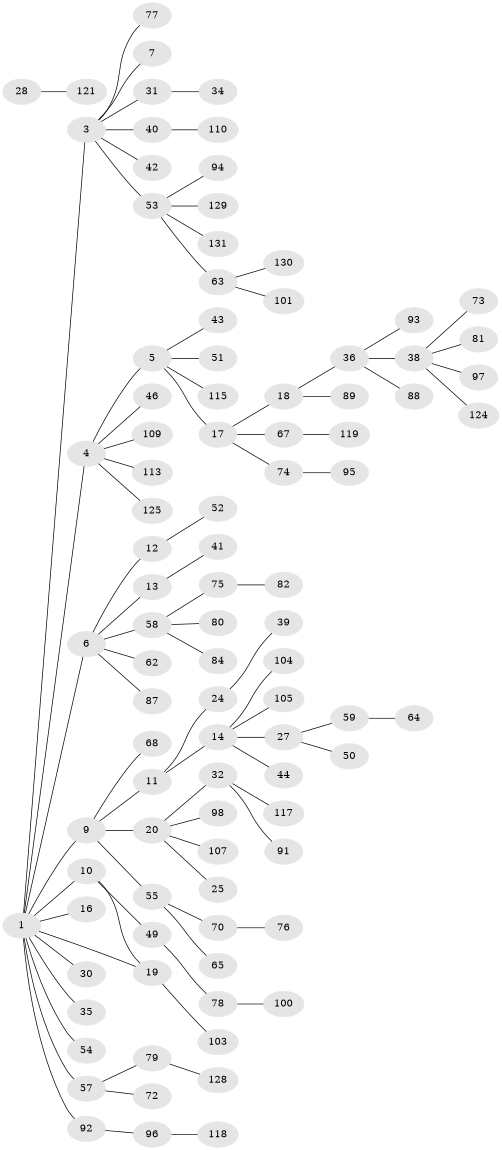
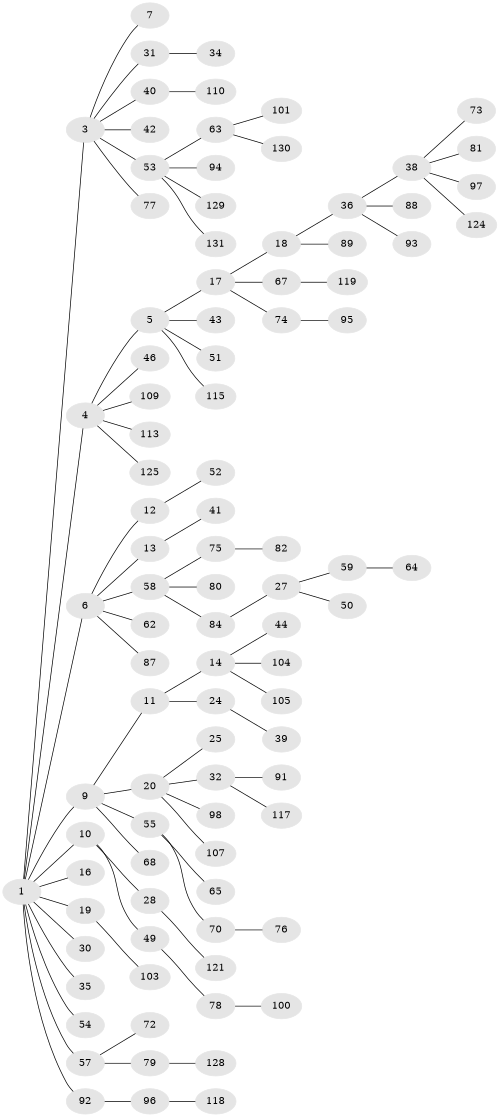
(251, 737) -> (249, 606)
(119, 922) -> (117, 868)
